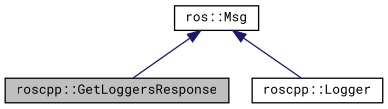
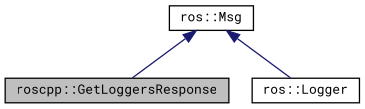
(317, 91) -> (306, 91)
